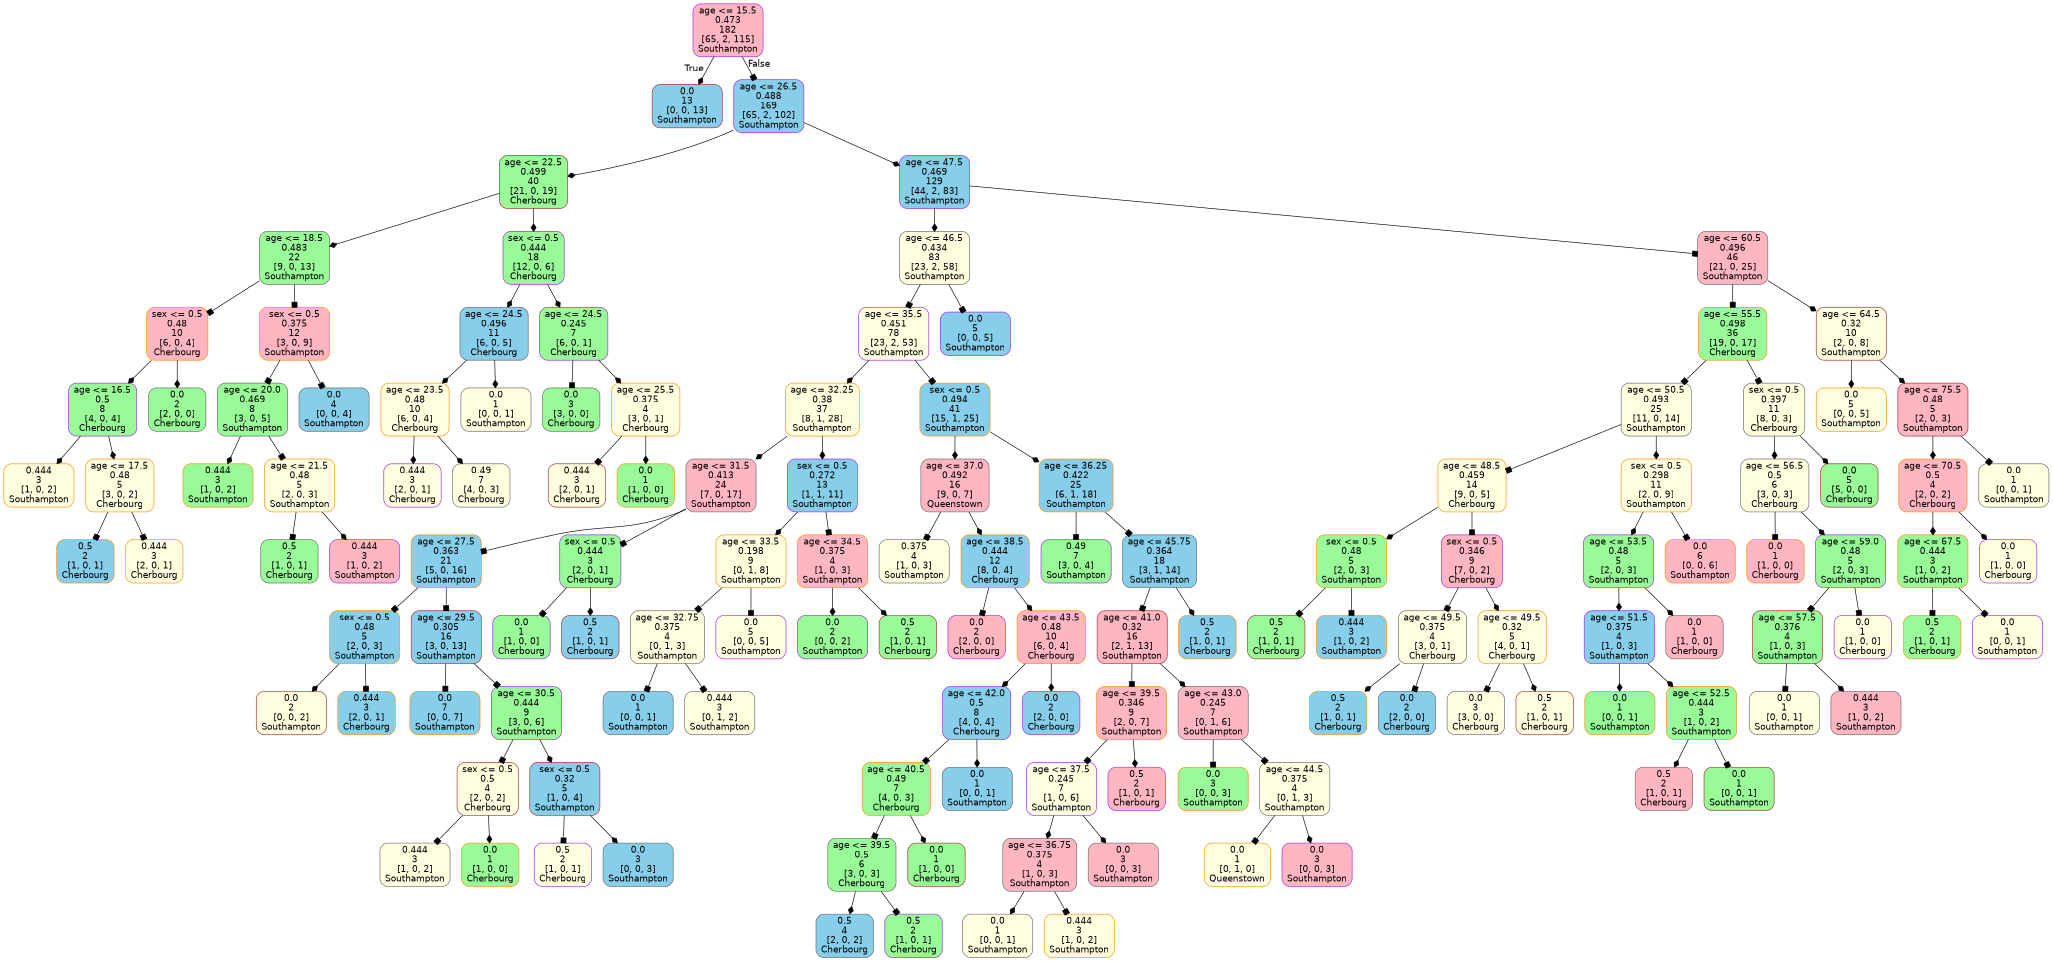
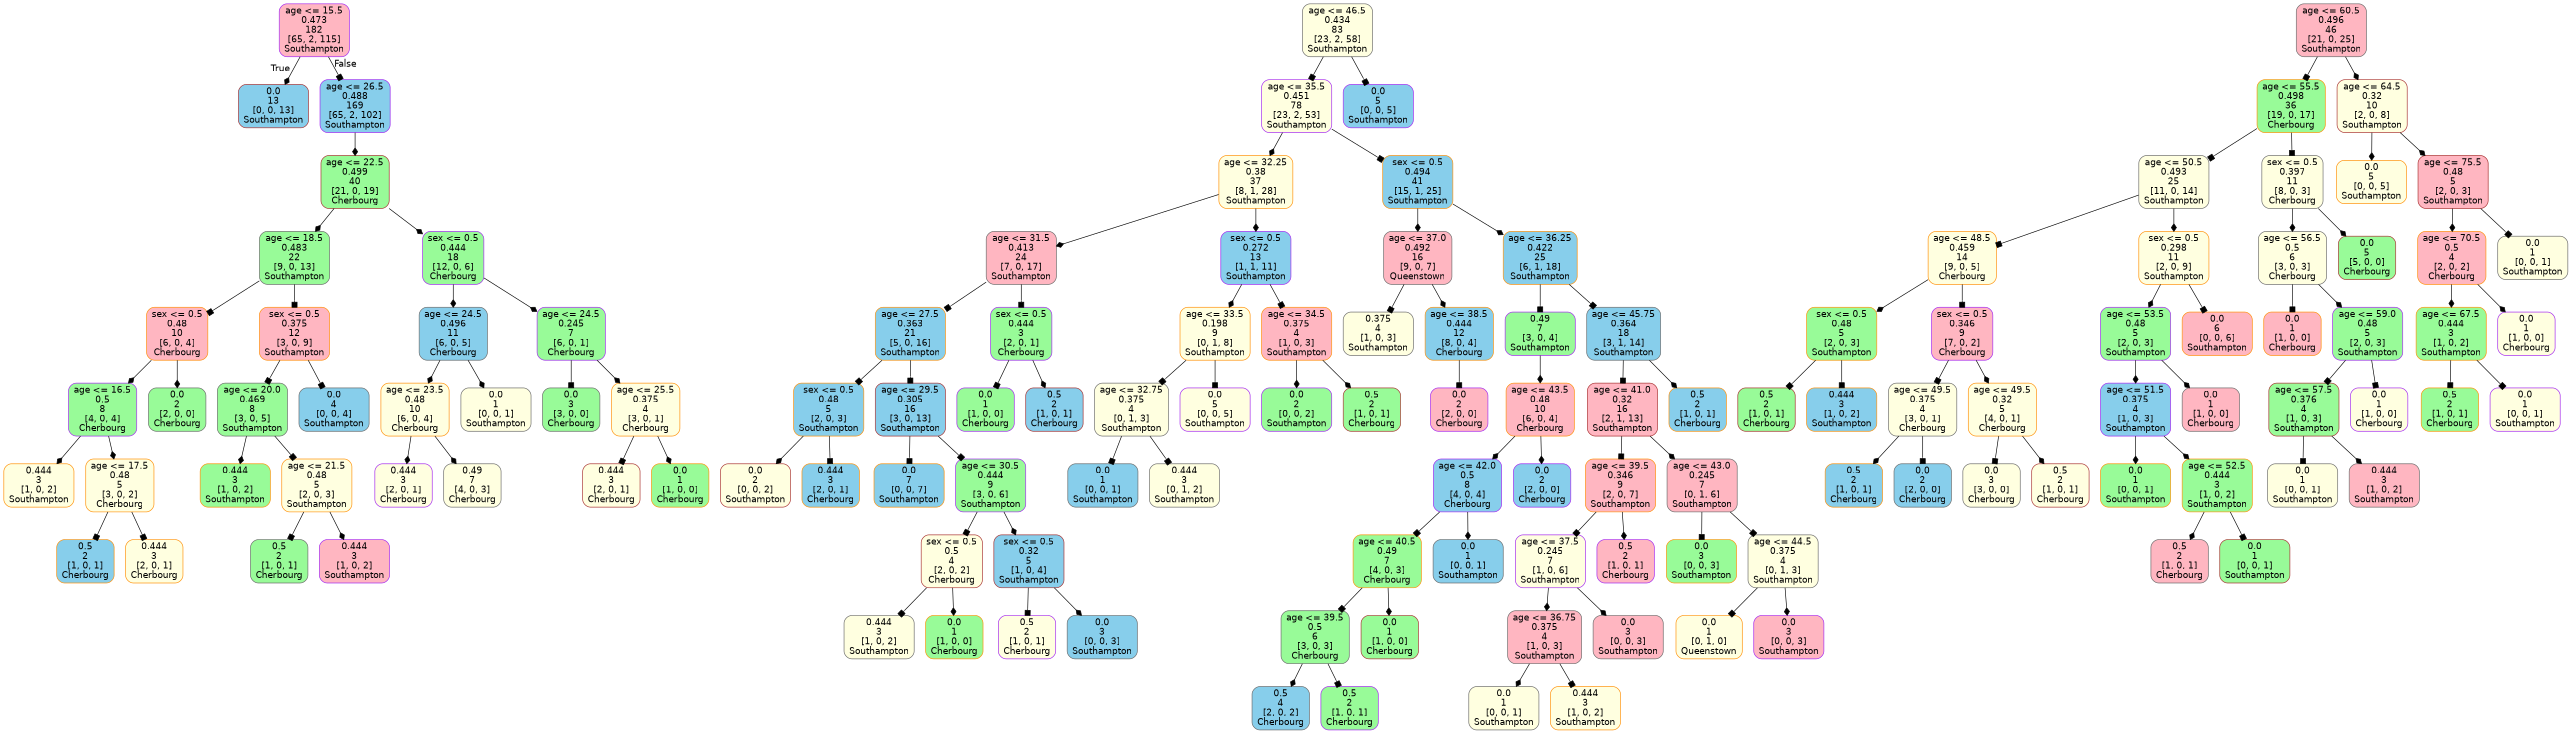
(935, 182) -> none
(1021, 596) -> (1540, 365)
